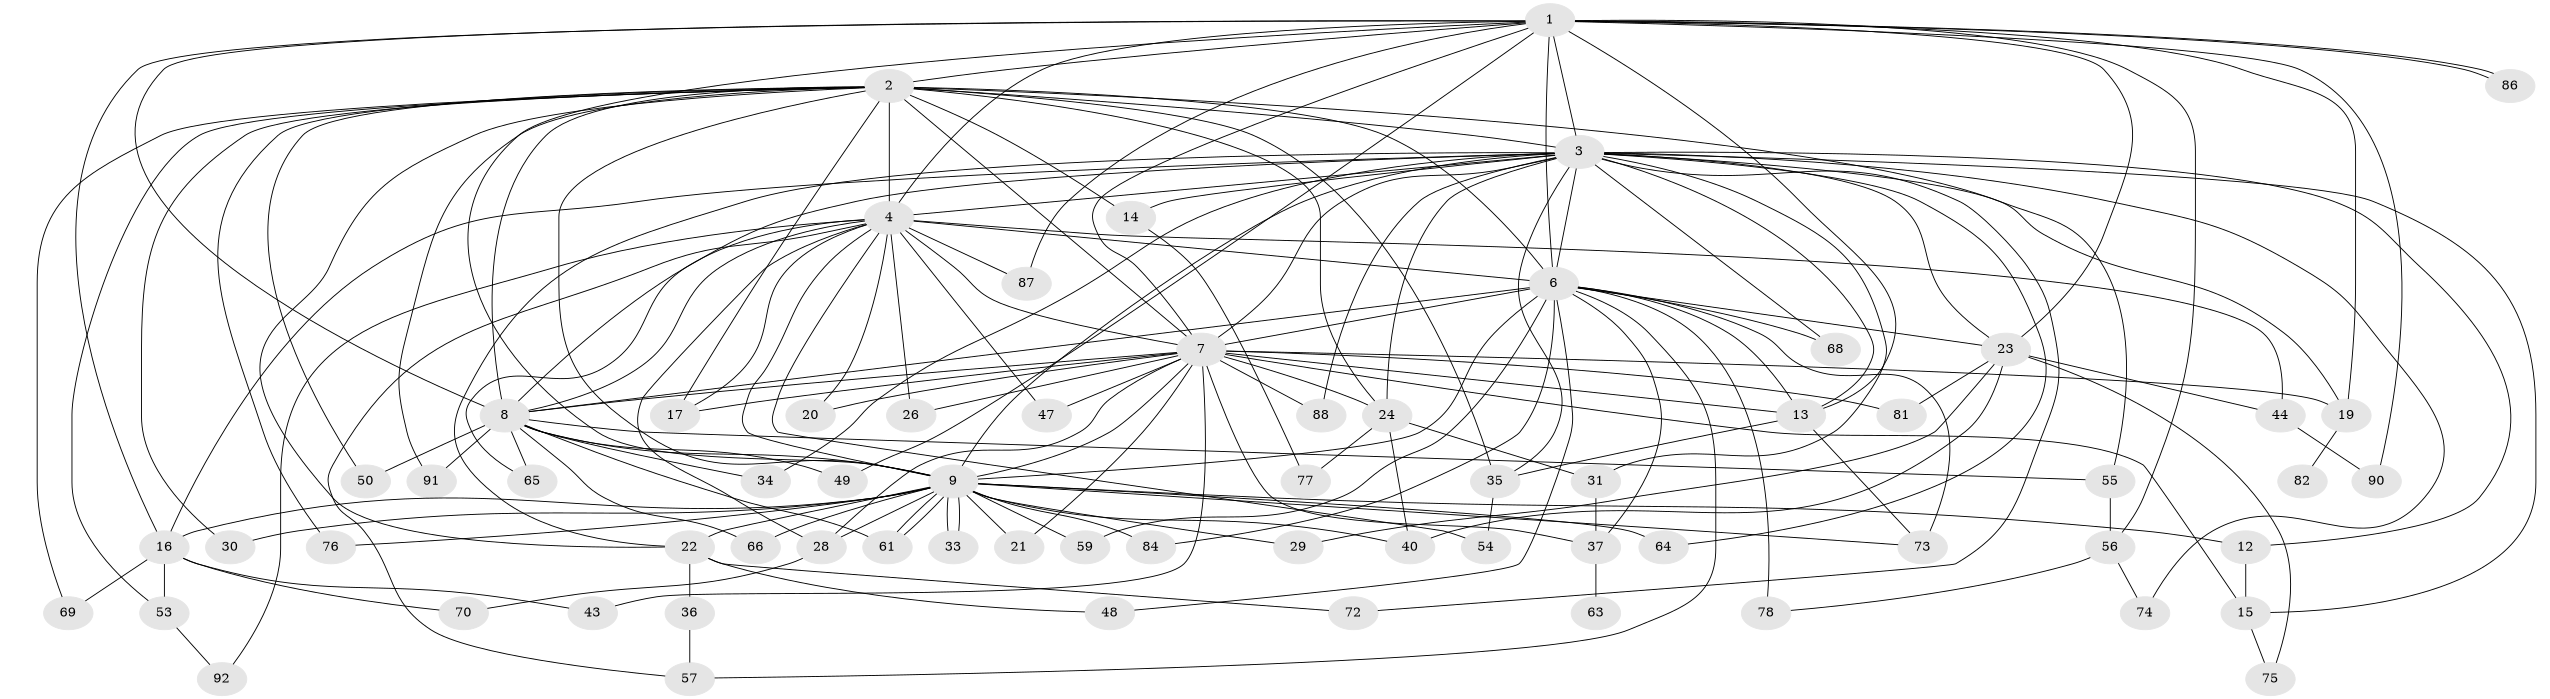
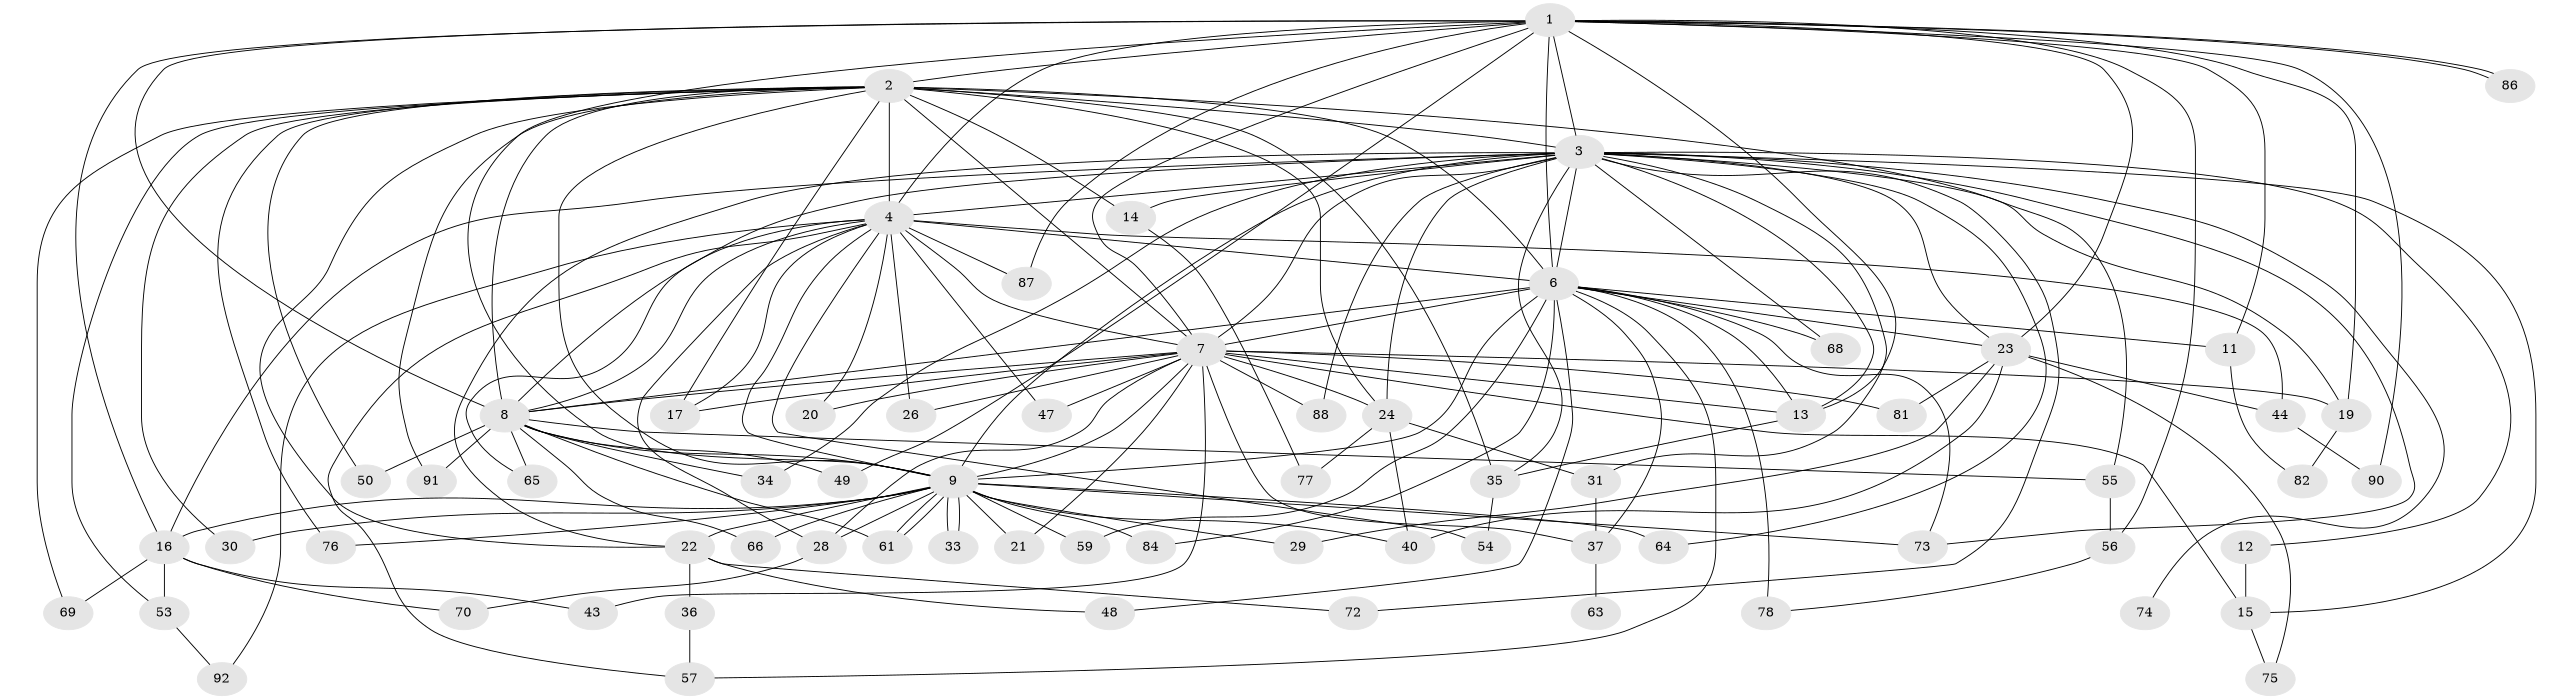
none -> (2230, 350)
(1862, 481) -> (2299, 291)
(1538, 505) -> none
(2128, 580) -> none
